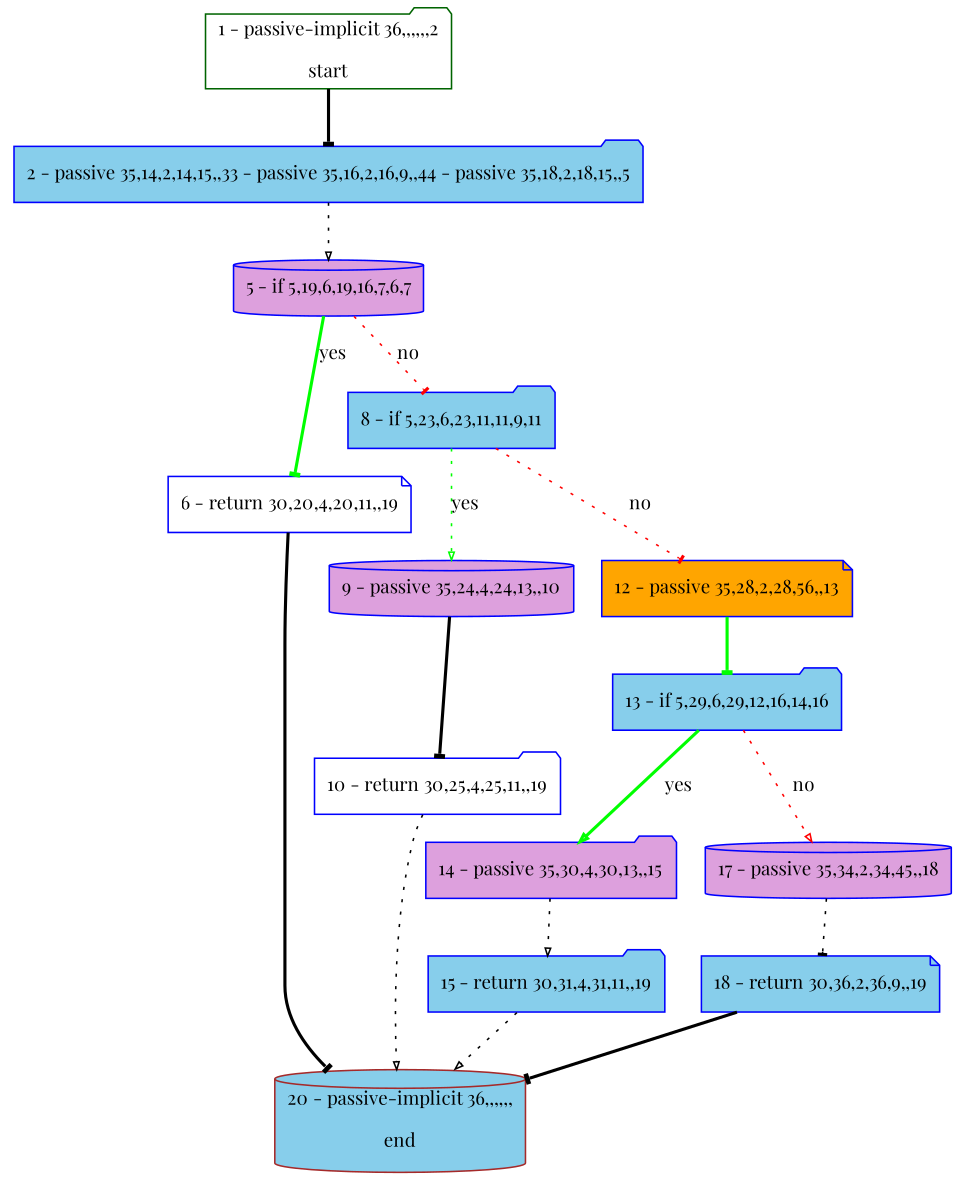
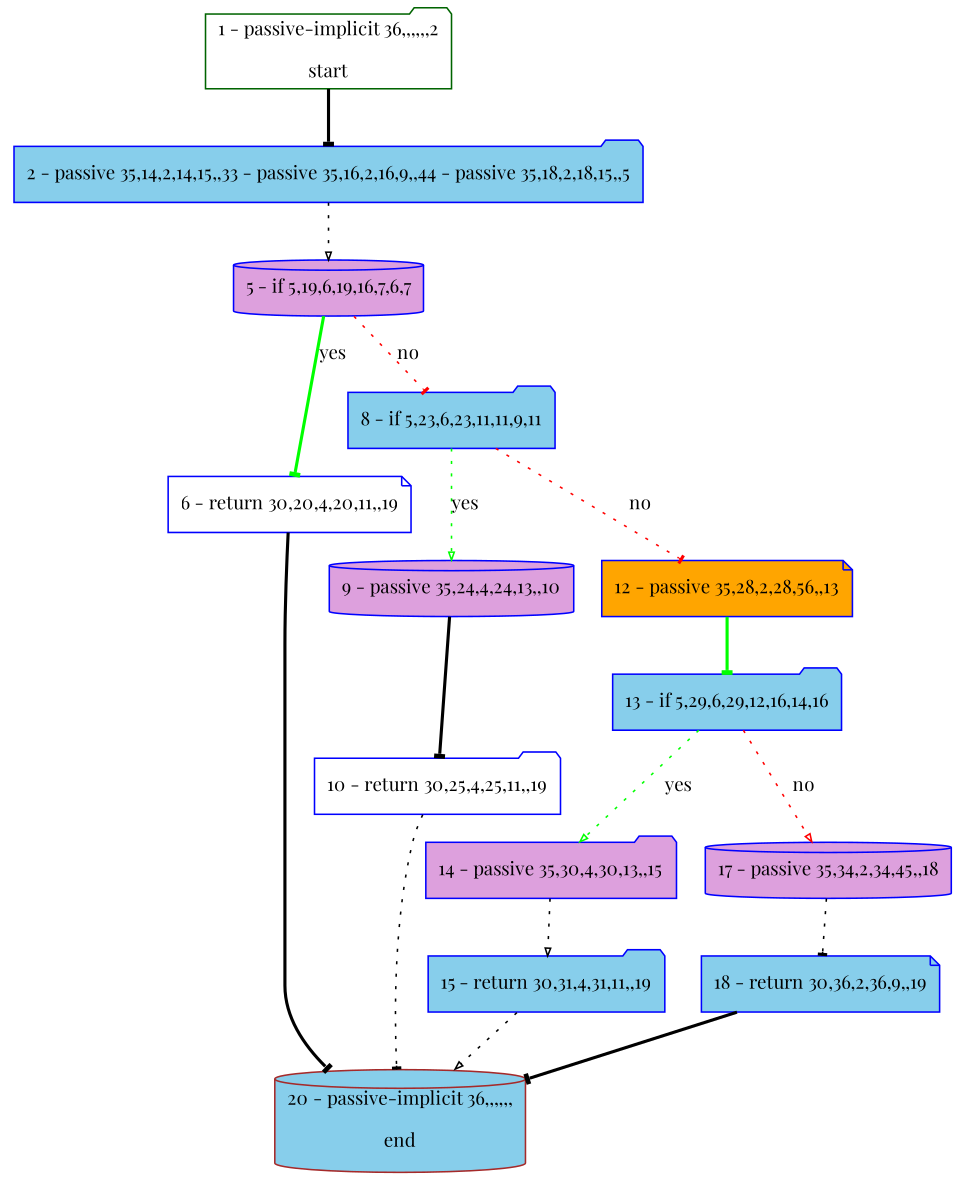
(642, 783) -> (642, 783)
(398, 937) -> (398, 939)
